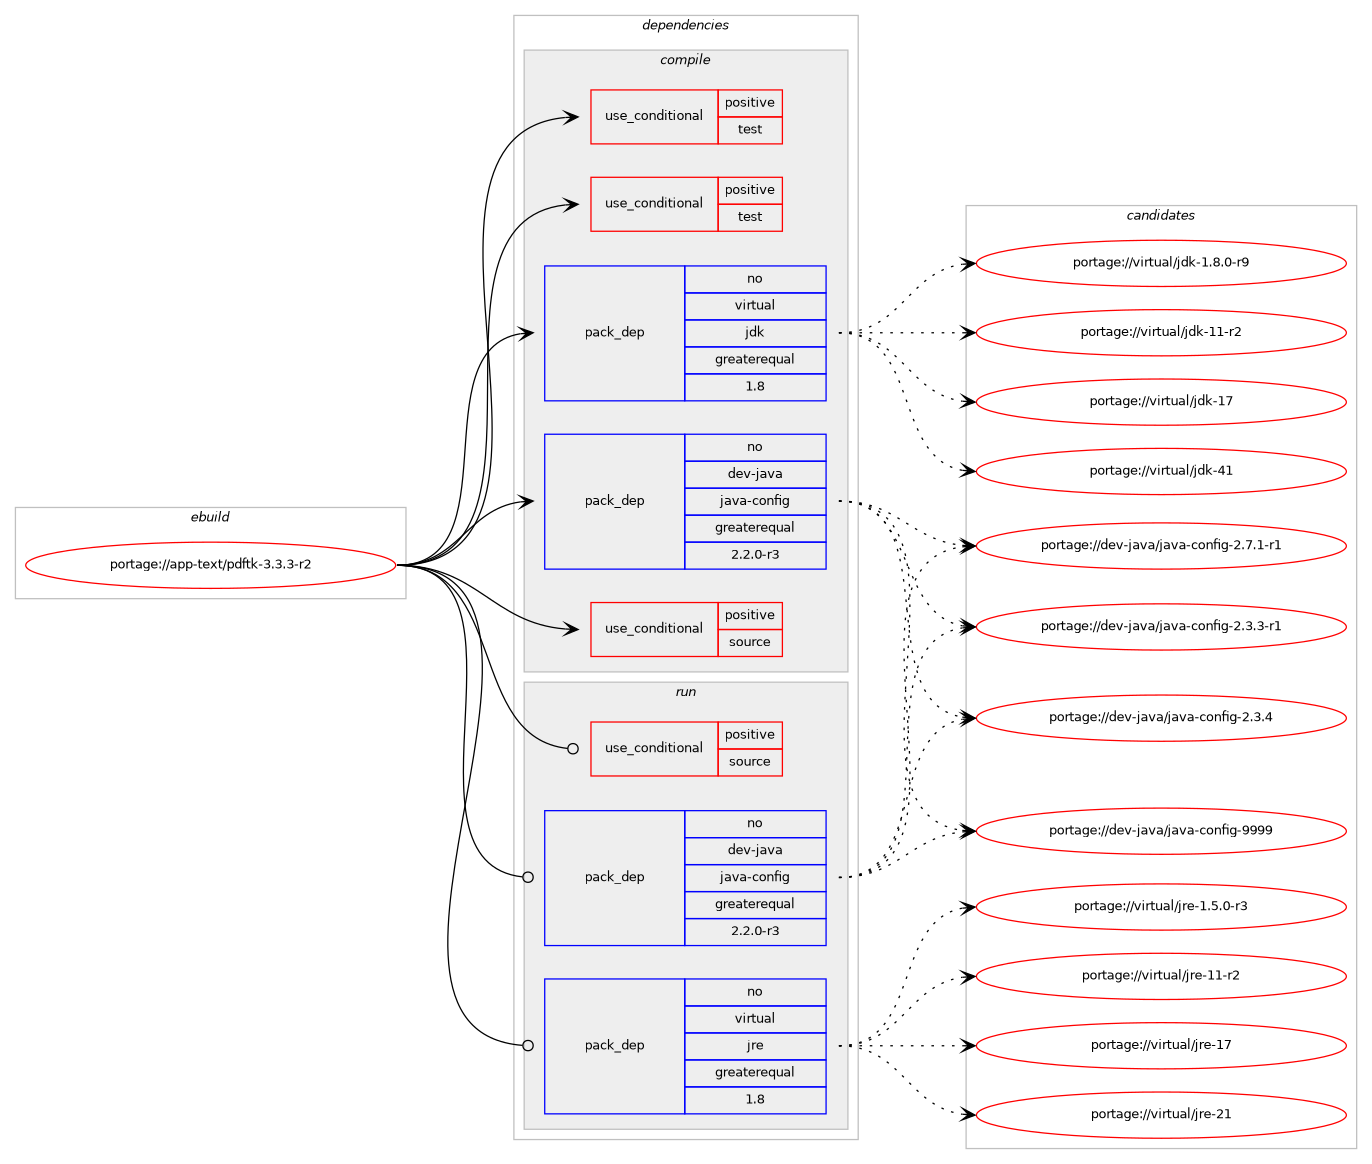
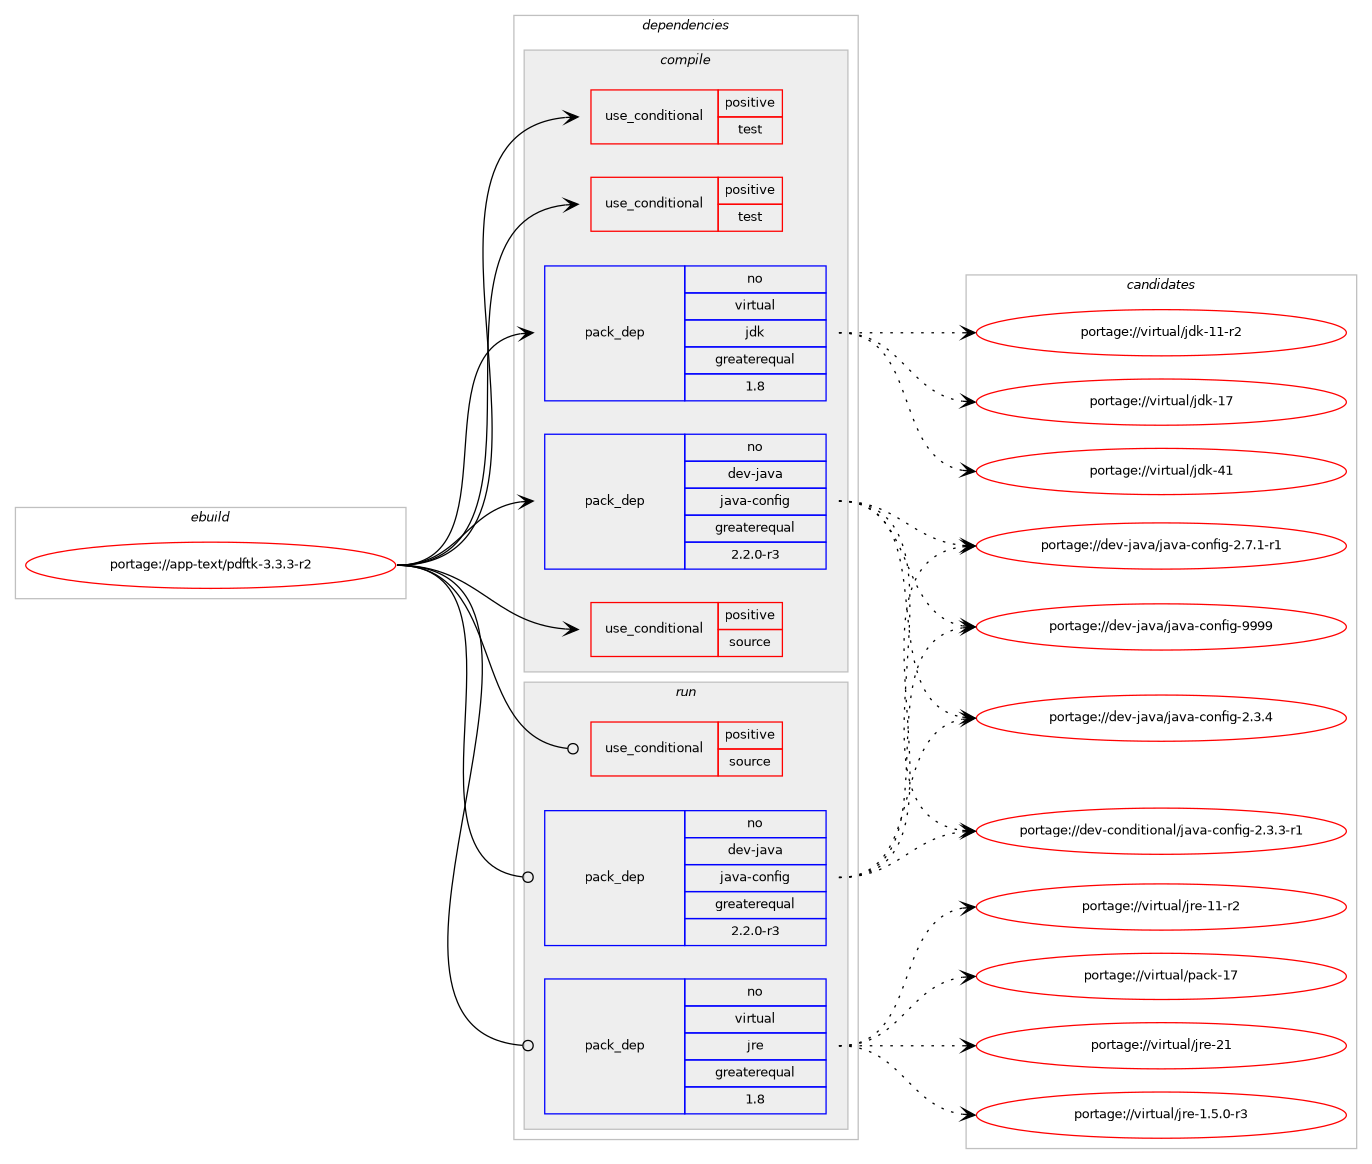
(1161, 263) -> none
(1161, 627) -> (1161, 831)
(1161, 1046) -> (1161, 976)
